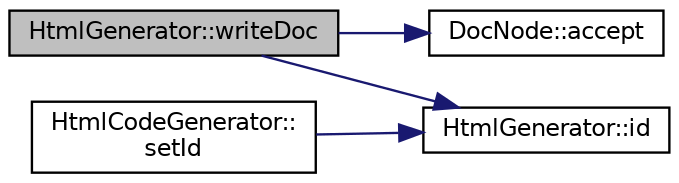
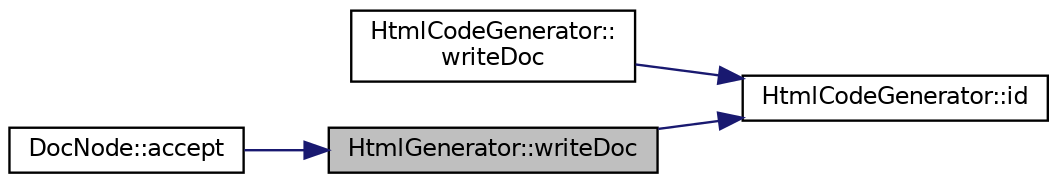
(372, 33) -> (274, 150)
(546, 130) -> (895, 98)
(174, 137) -> (493, 46)
